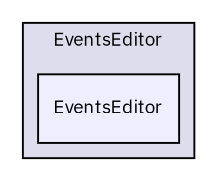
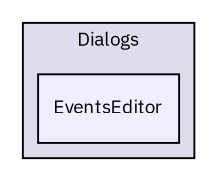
(109, 41) -> (109, 41)
